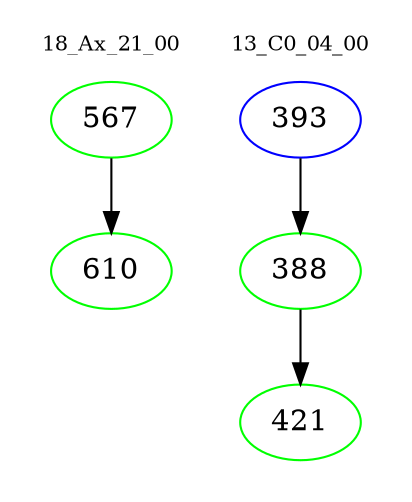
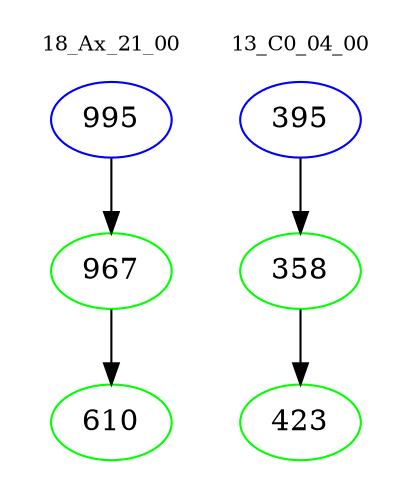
none -> (111, 120)
(111, 120) -> (111, 271)
(300, 120) -> (300, 120)
(300, 271) -> (300, 271)
(300, 422) -> (300, 422)
